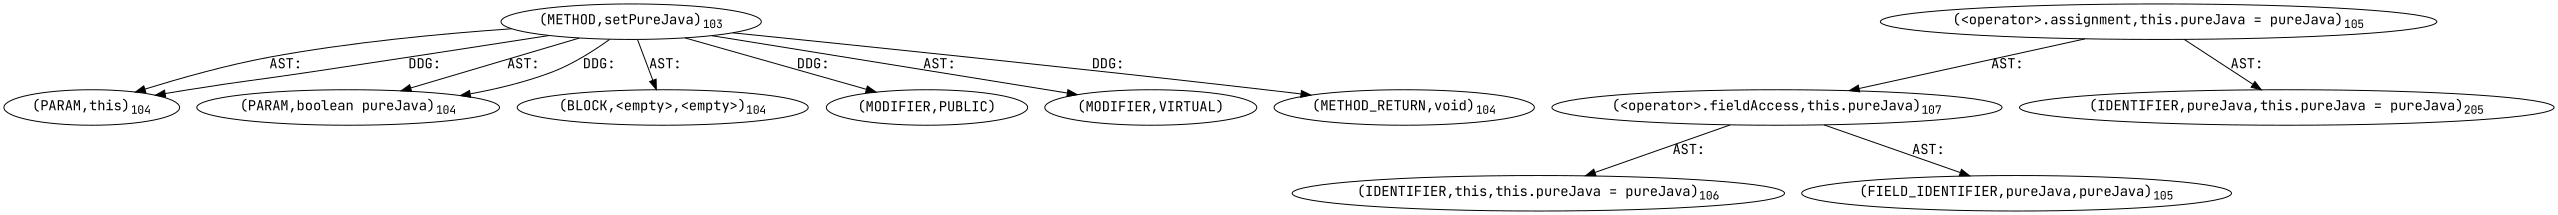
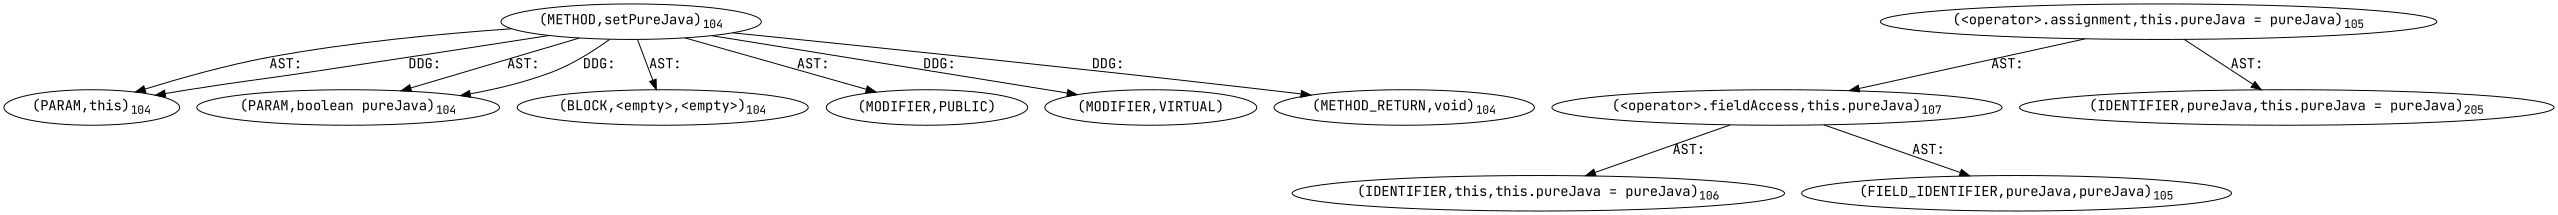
(713, 20) -> (713, 20)
(818, 65) -> (818, 65)
(944, 65) -> (944, 65)
